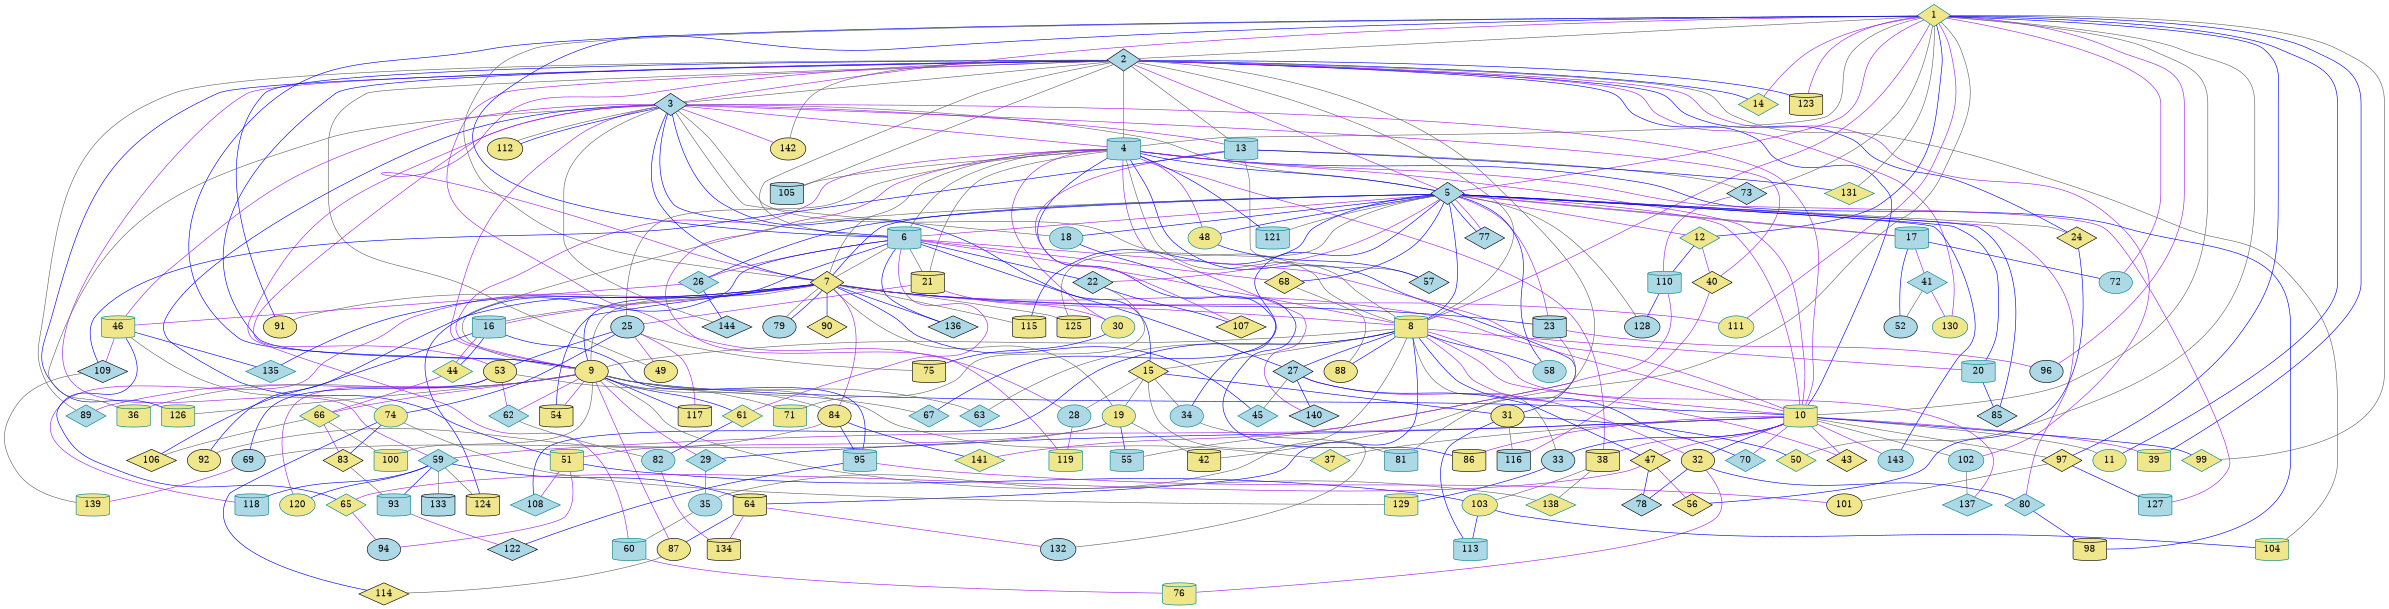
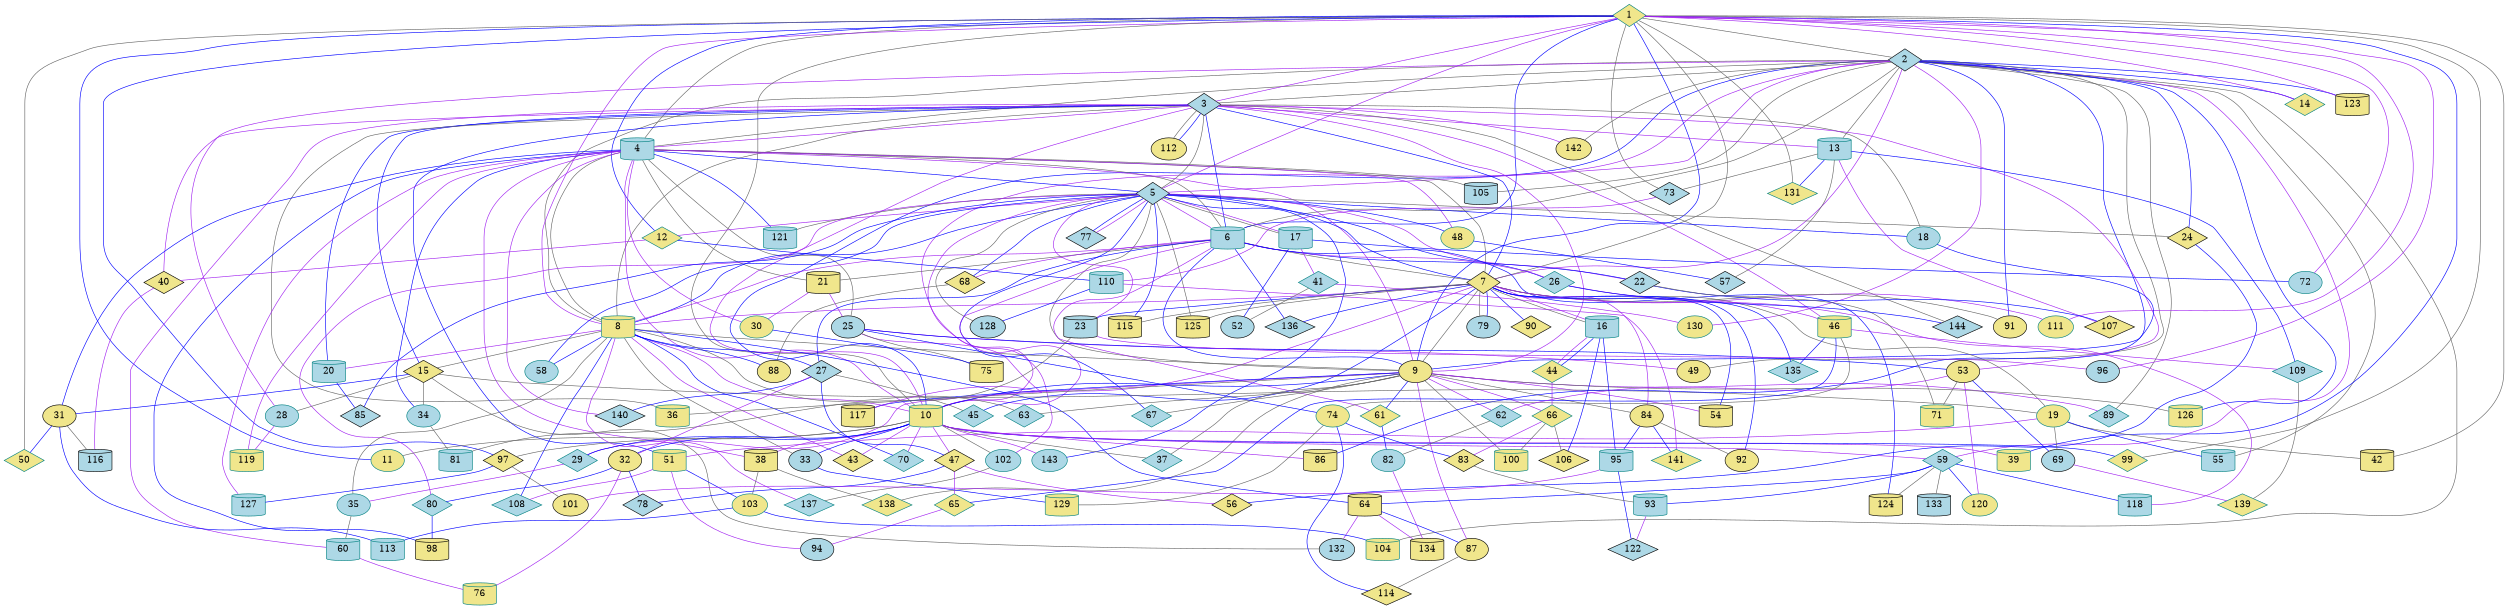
(1786, 214) -> (668, 115)
(103, 371) -> (2297, 371)
(1330, 460) -> (1162, 460)
(93, 505) -> (2242, 505)
